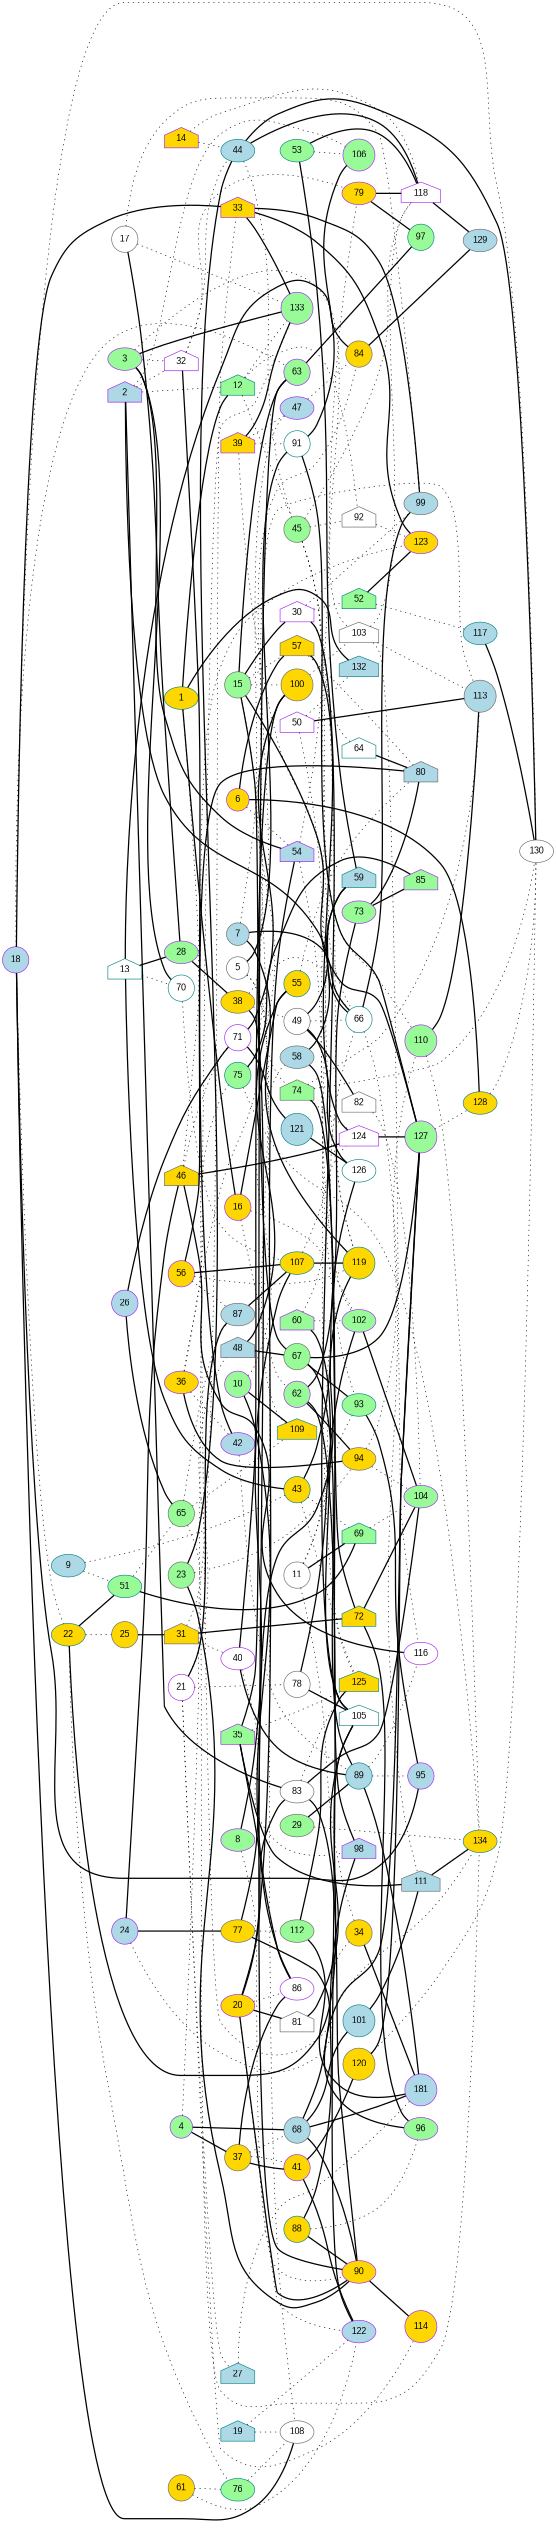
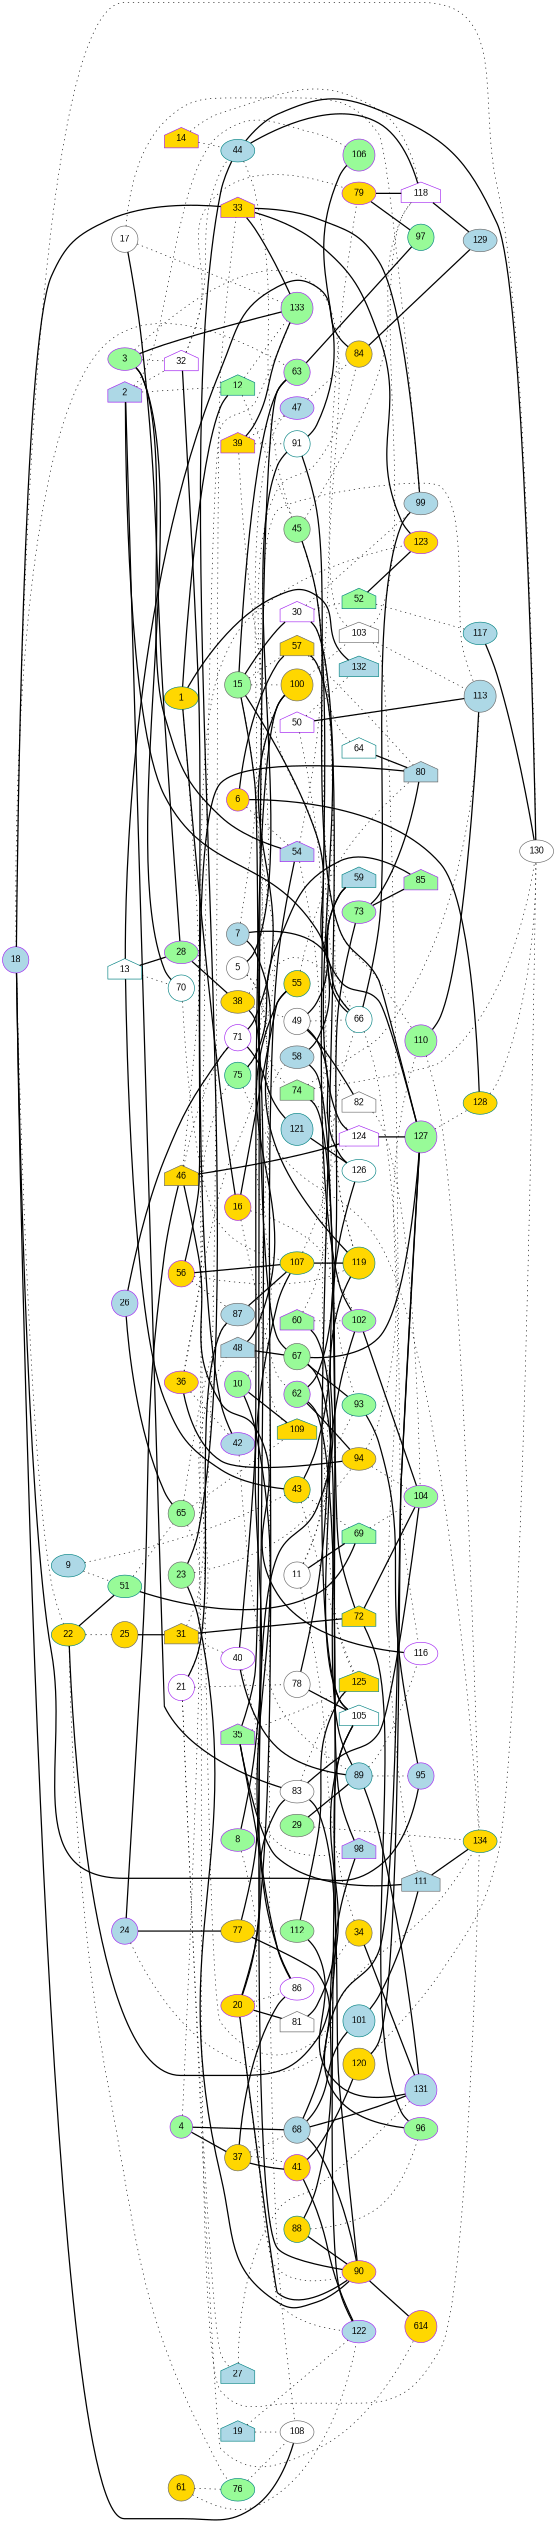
(297, 151) -> none
(359, 518) -> none
(323, 927) -> (323, 927)
(421, 2090) -> (421, 2090)
(421, 2327) -> (421, 2327)
